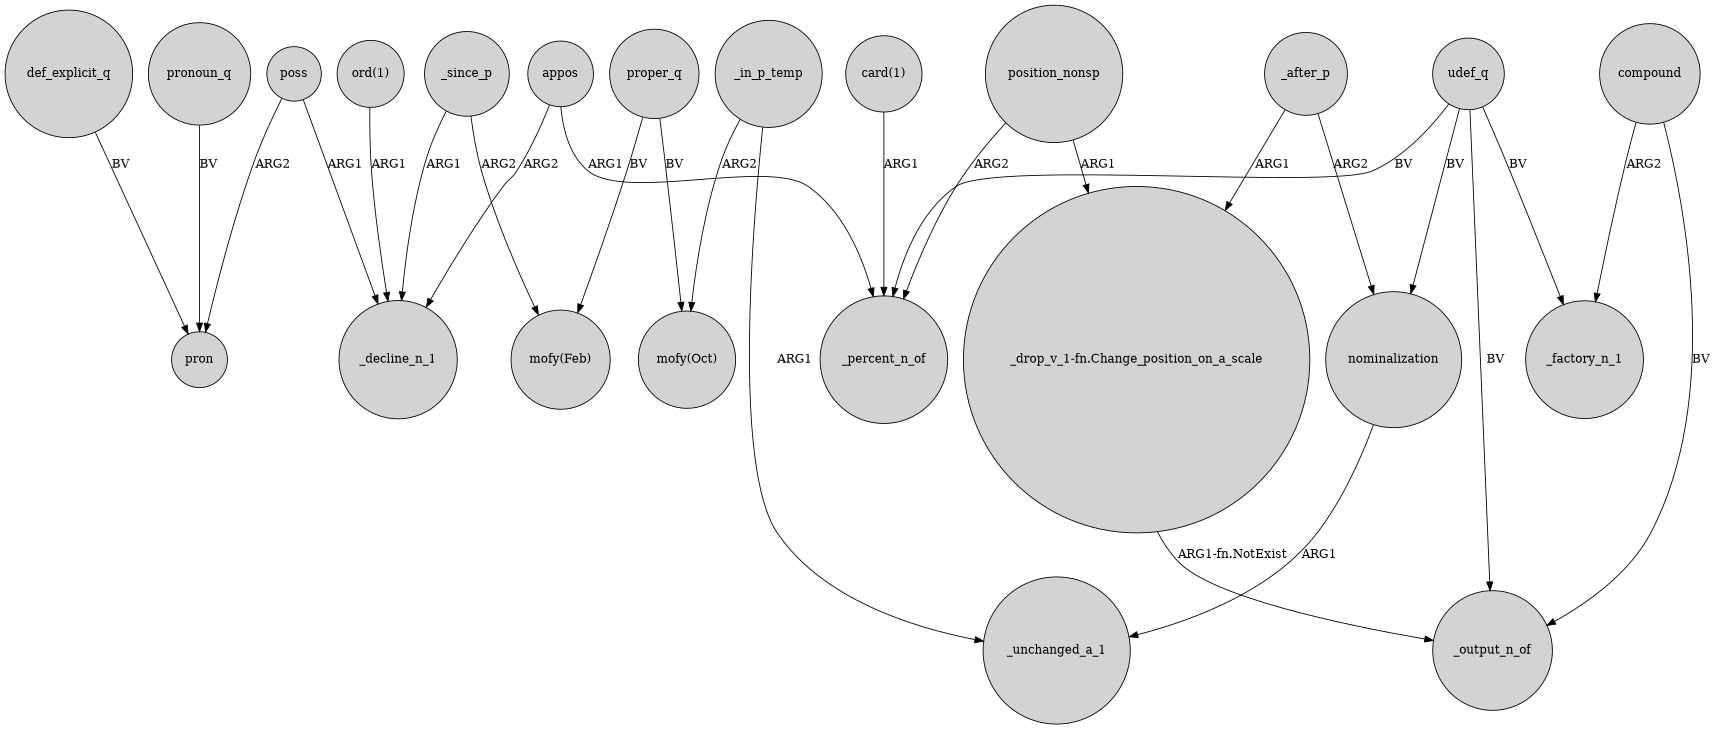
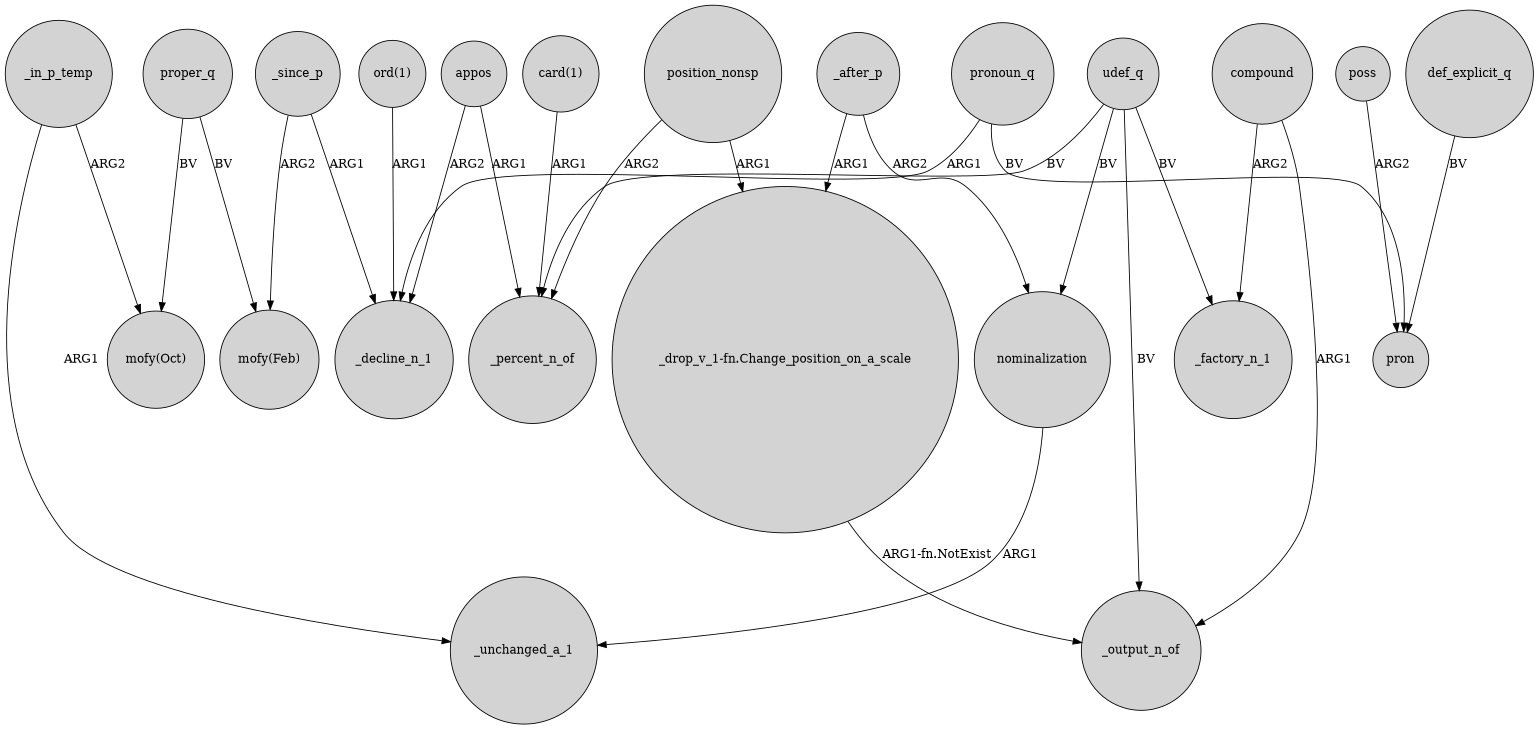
(339, 198) -> (603, 175)
(1701, 360) -> (1334, 360)
